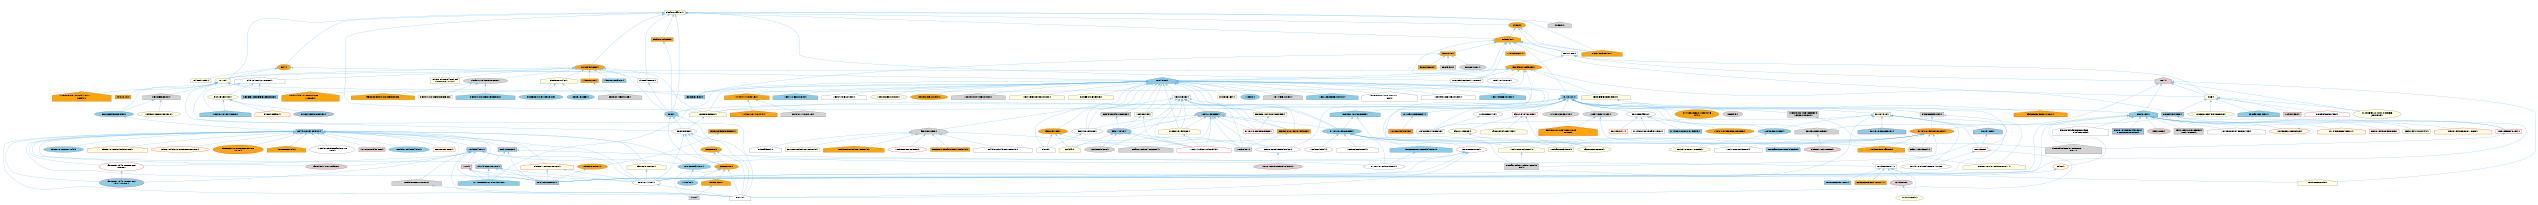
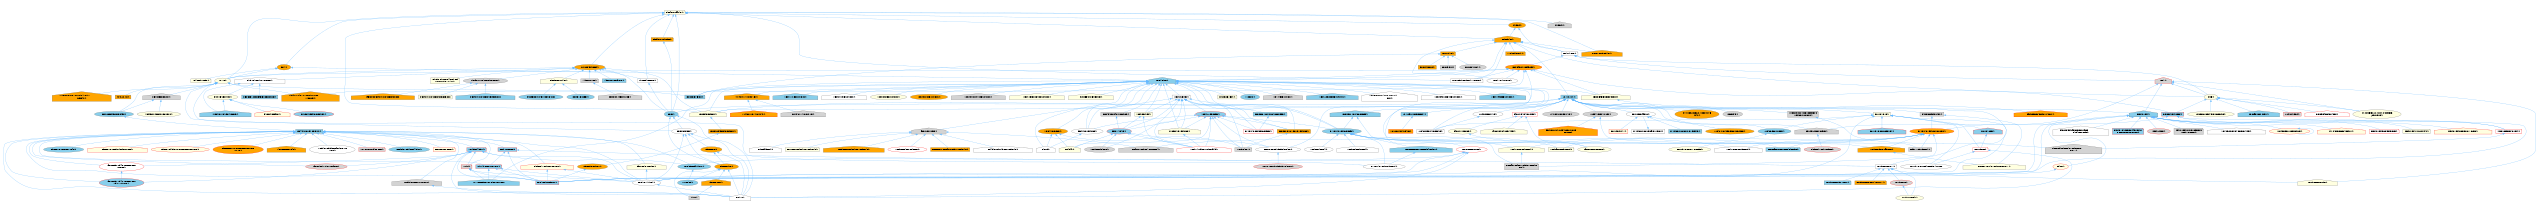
(1539, 43) -> none
(590, 81) -> (590, 81)
(1270, 114) -> (1270, 114)
(694, 124) -> (718, 125)
(1644, 124) -> (1646, 122)
(1053, 131) -> (1053, 131)
